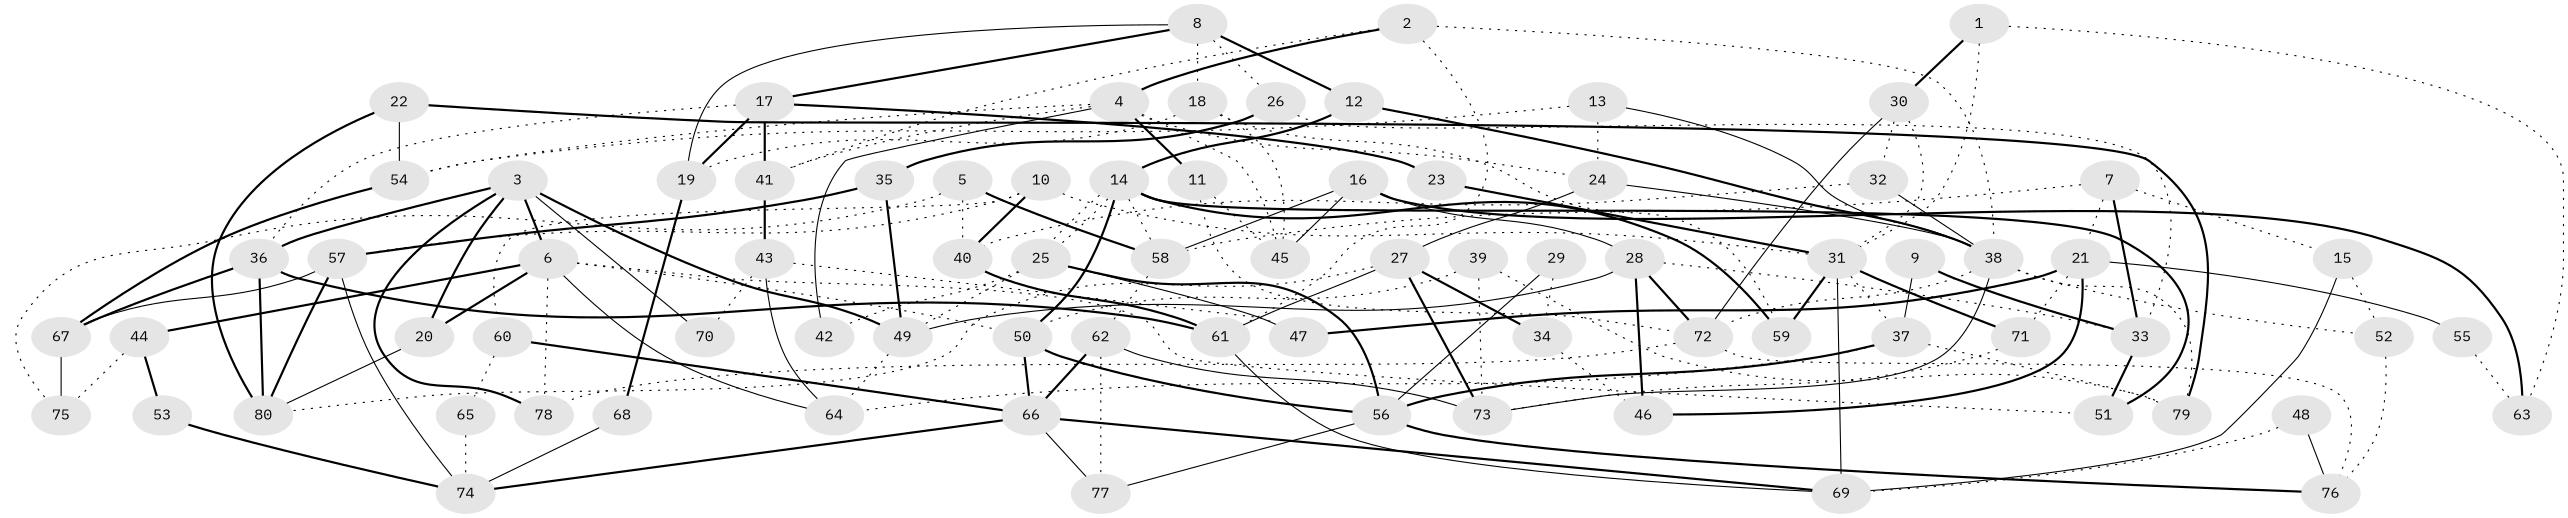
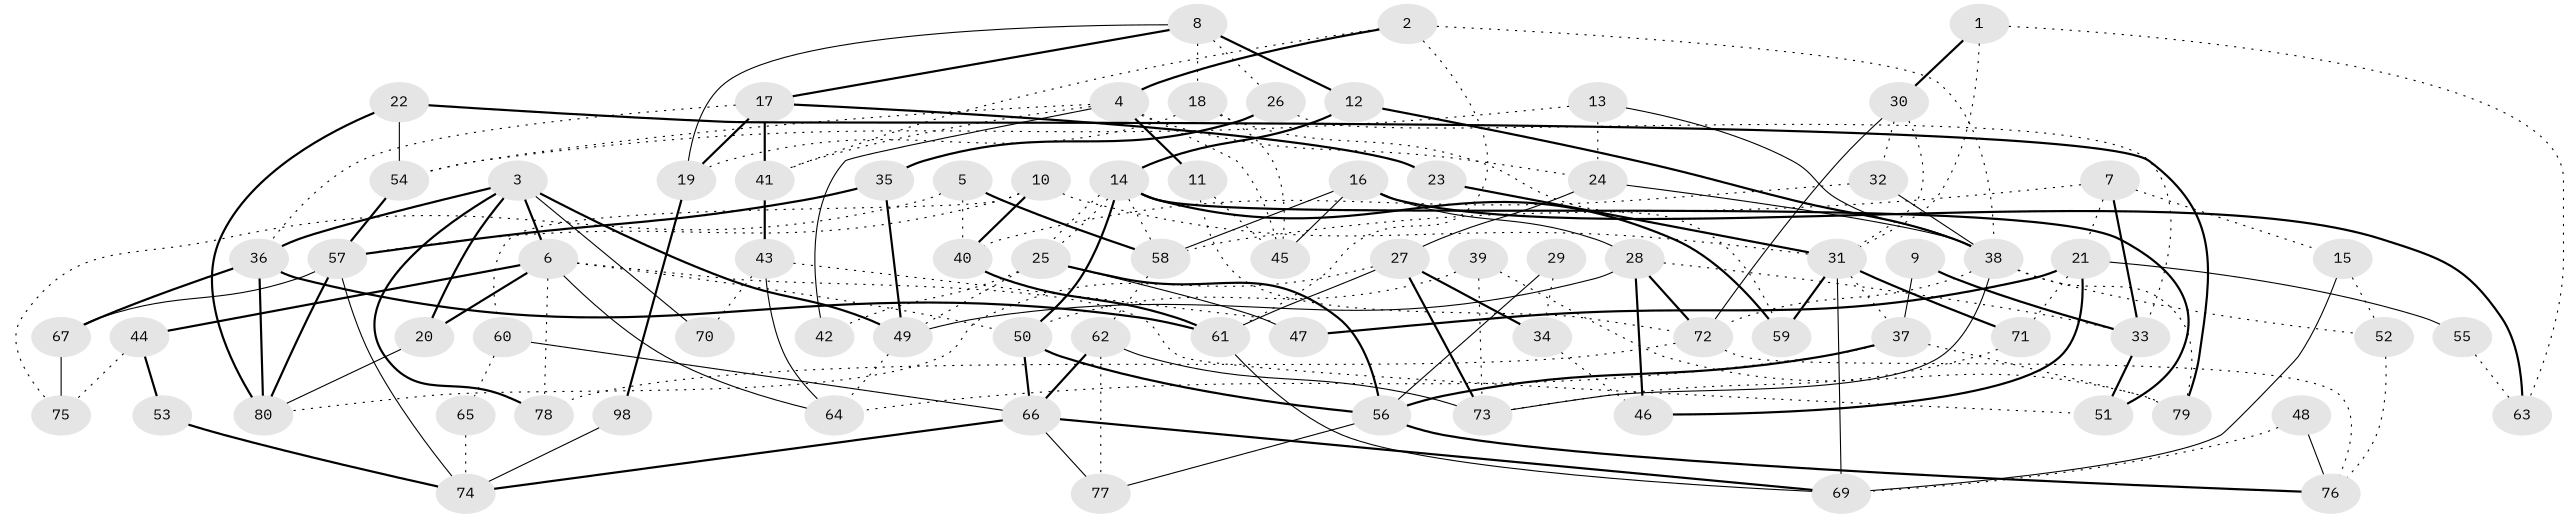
(197, 250) -> (362, 227)
(720, 369) -> (720, 369)
(622, 415) -> (622, 415)
